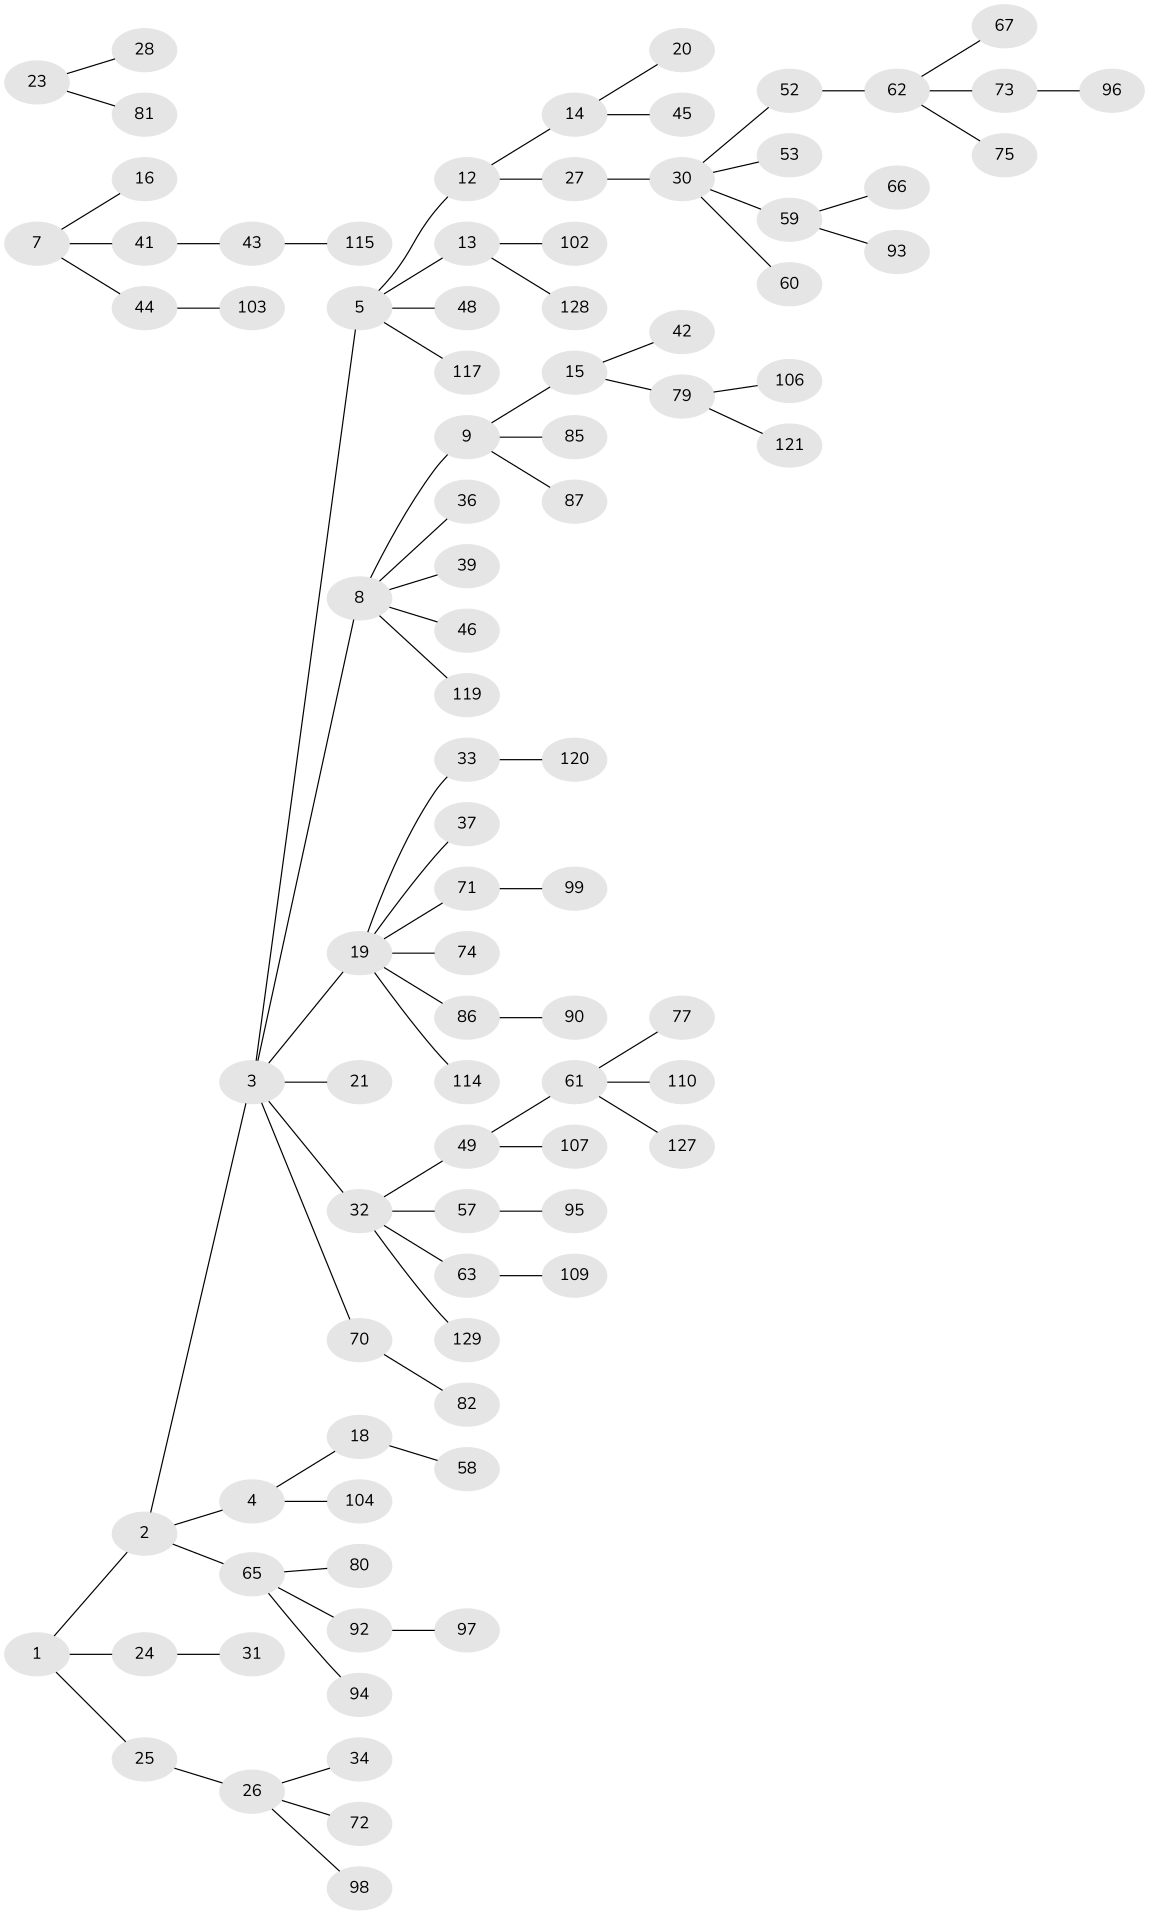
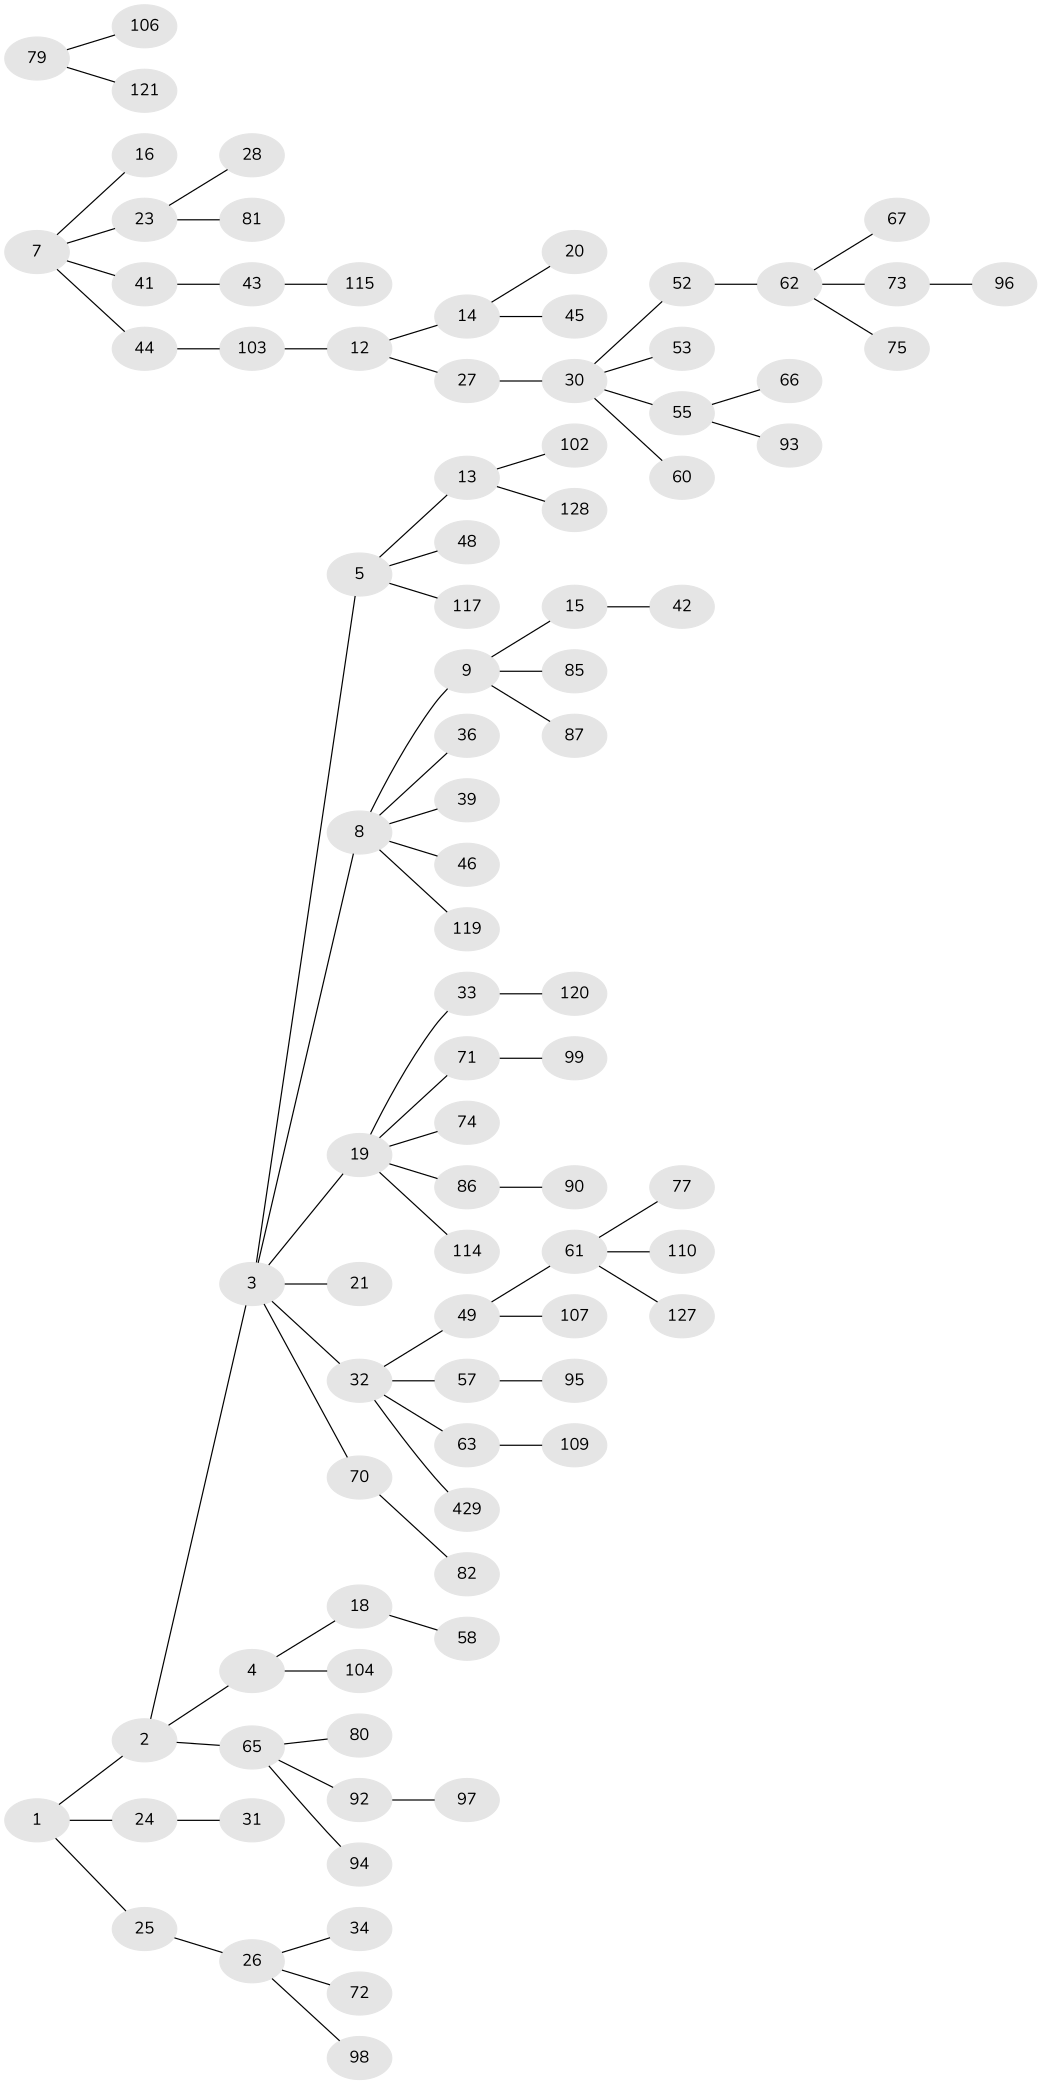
(790, 220) -> (682, 413)
none -> (91, 236)
(413, 244) -> (306, 349)
(628, 385) -> none
(467, 824) -> none
(467, 1340) -> (467, 1510)
